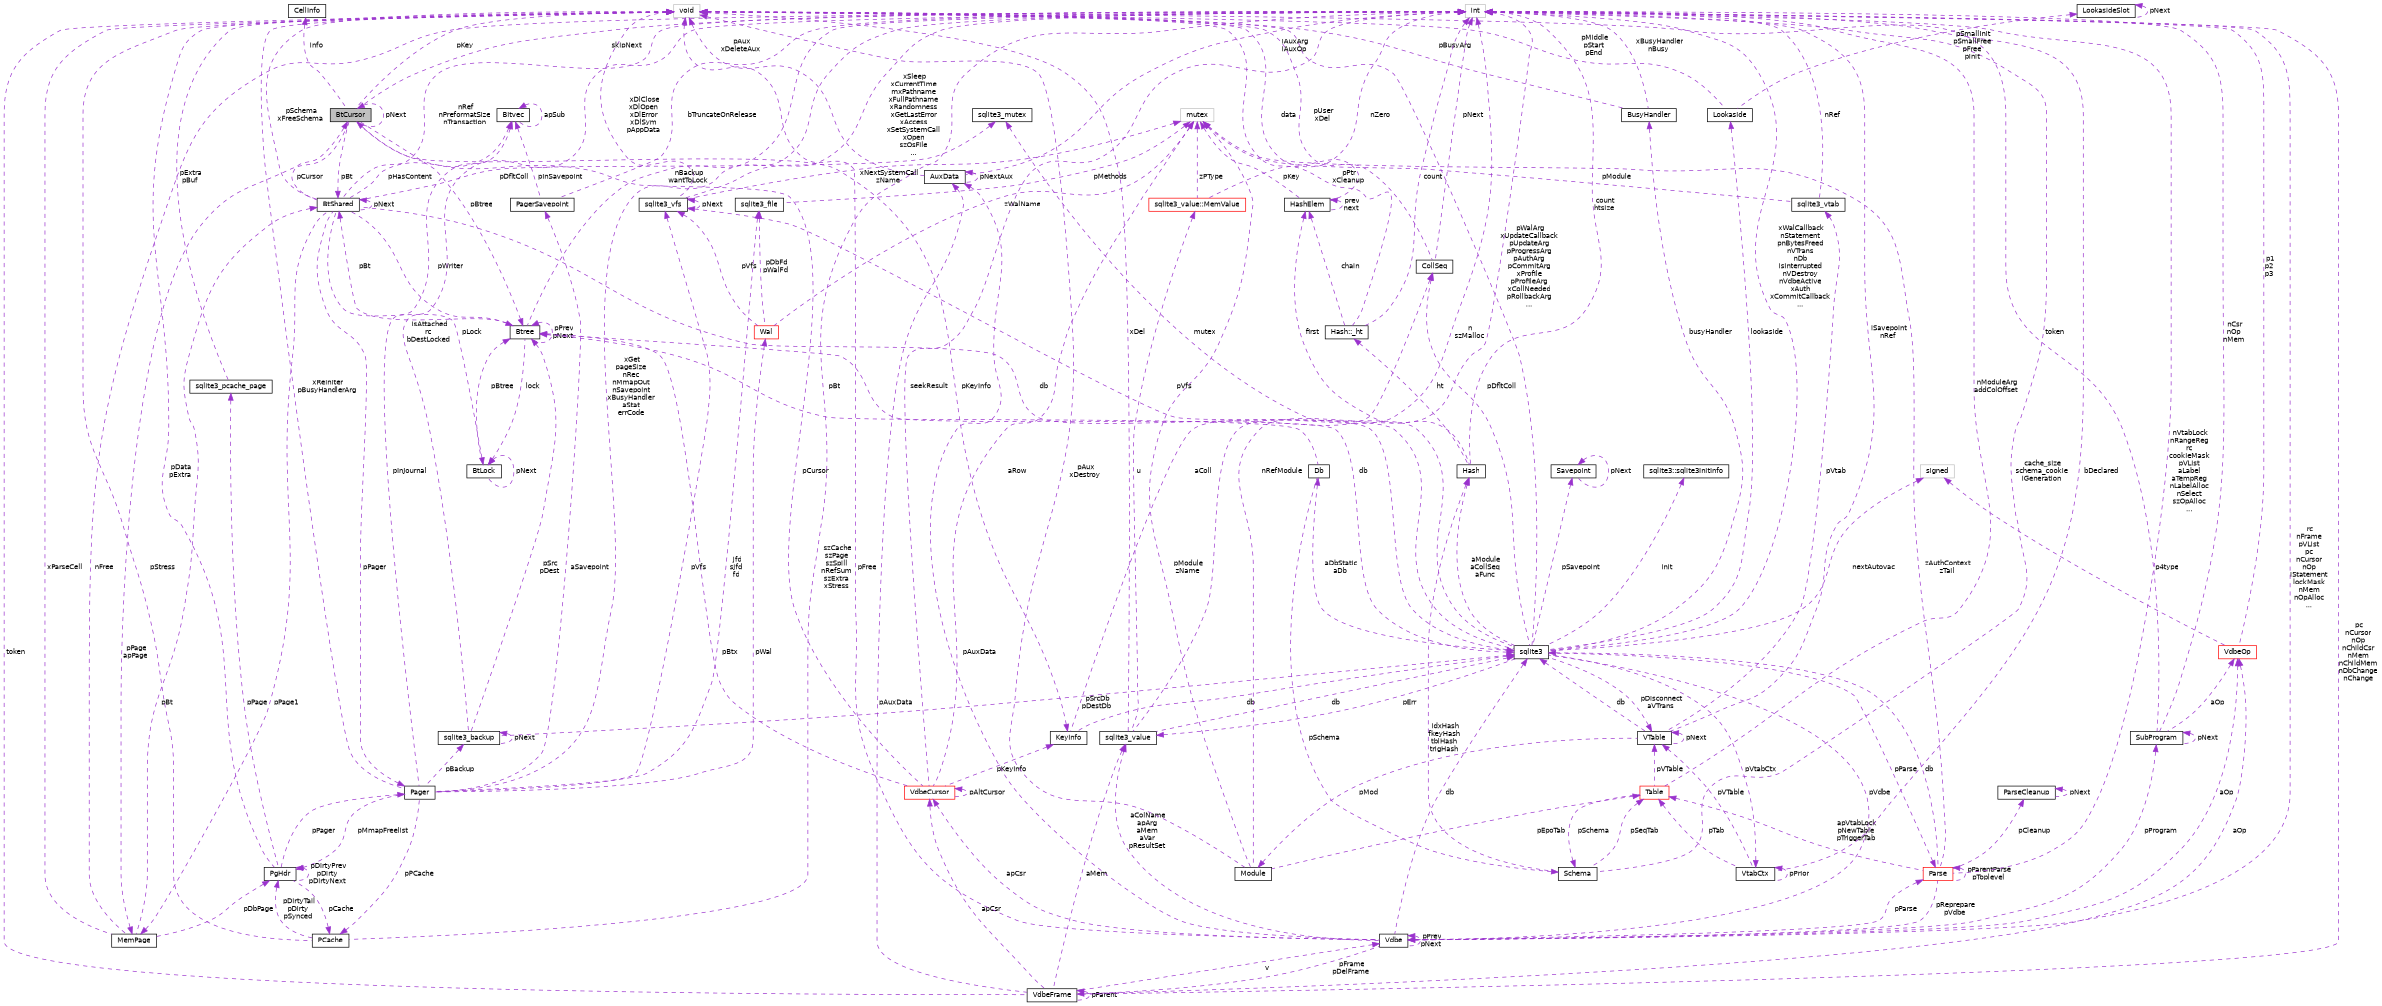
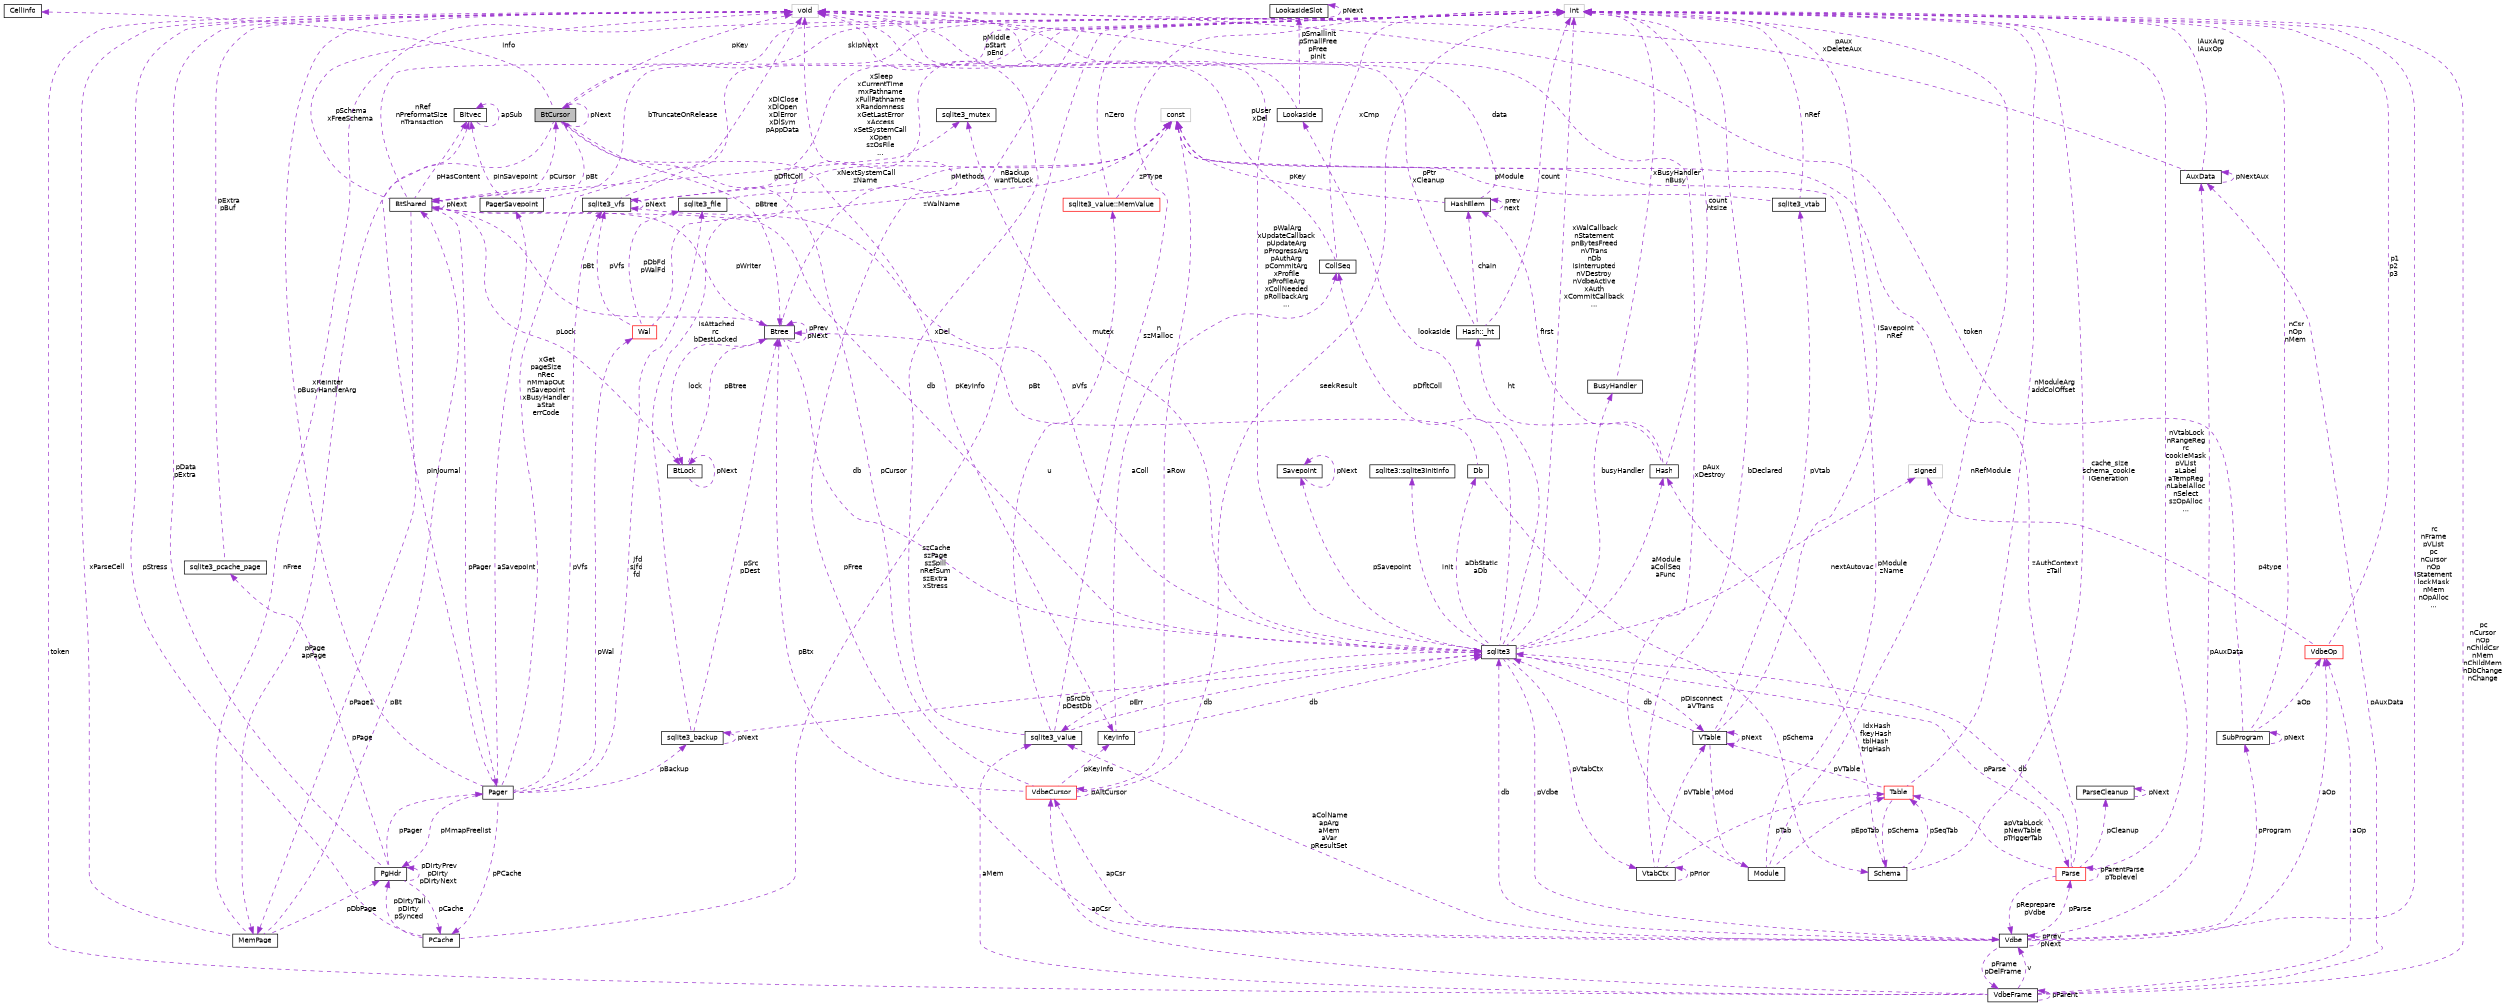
(1310, 30) -> none
(1197, 115) -> (1176, 115)
(1472, 115) -> (1368, 115)
